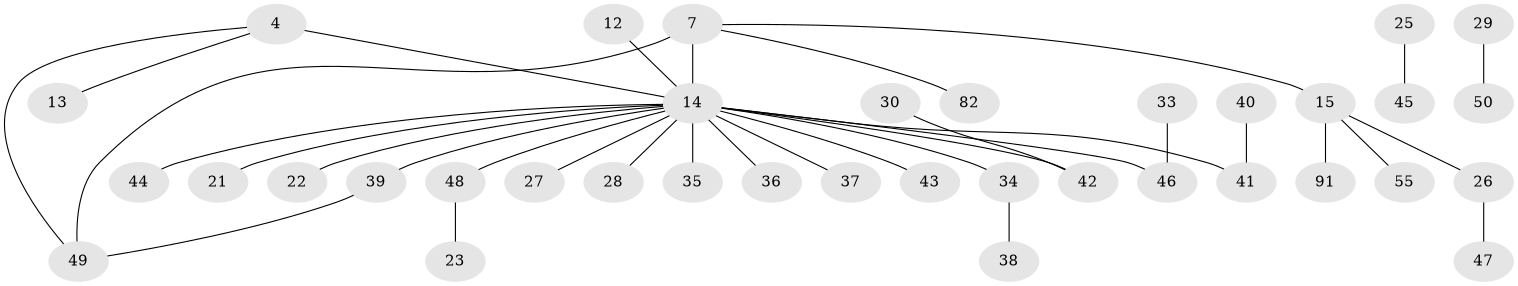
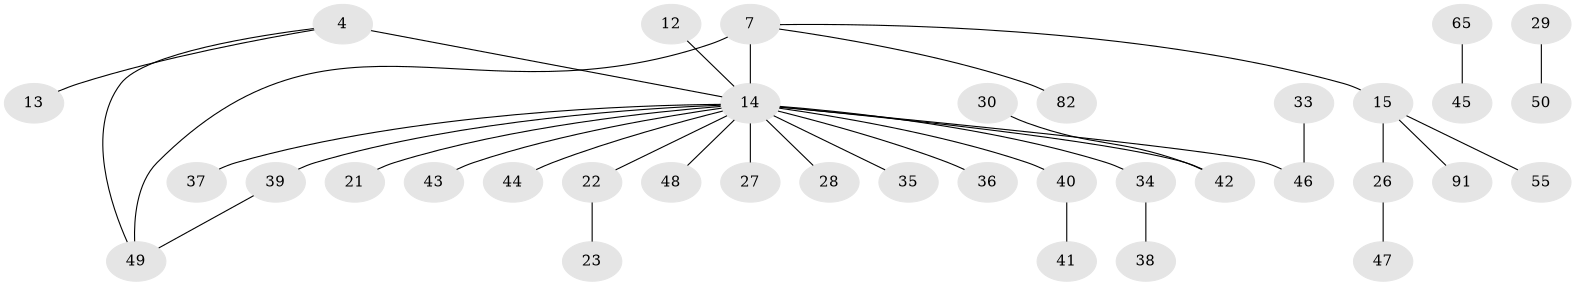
(1405, 24) -> (1462, 24)
(974, 131) -> (913, 132)
(455, 222) -> (592, 222)
